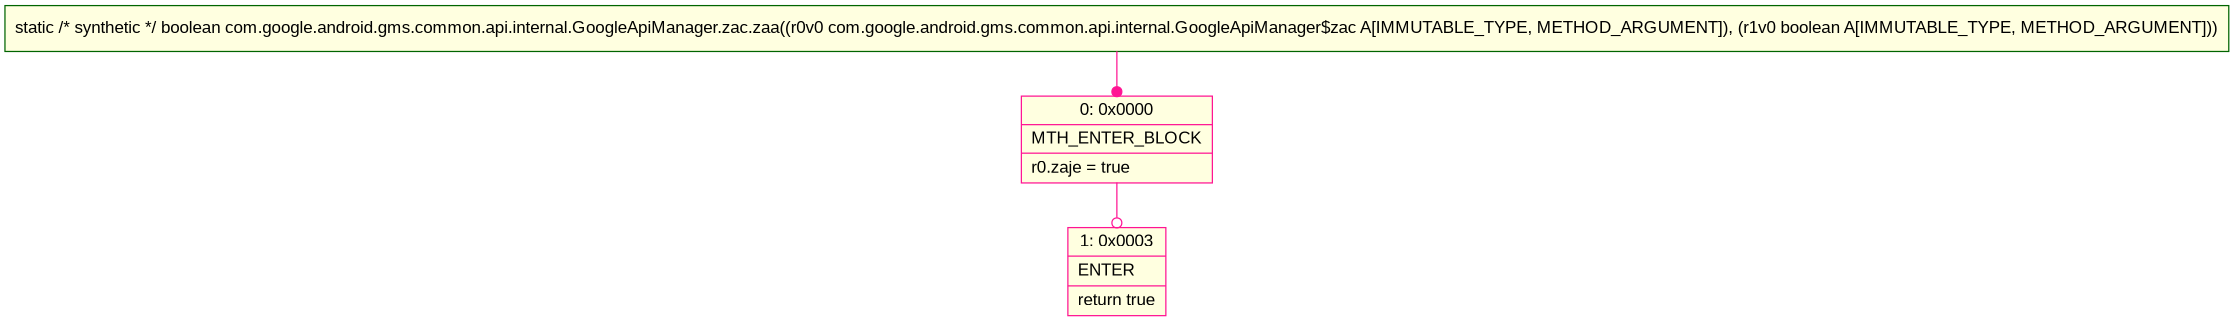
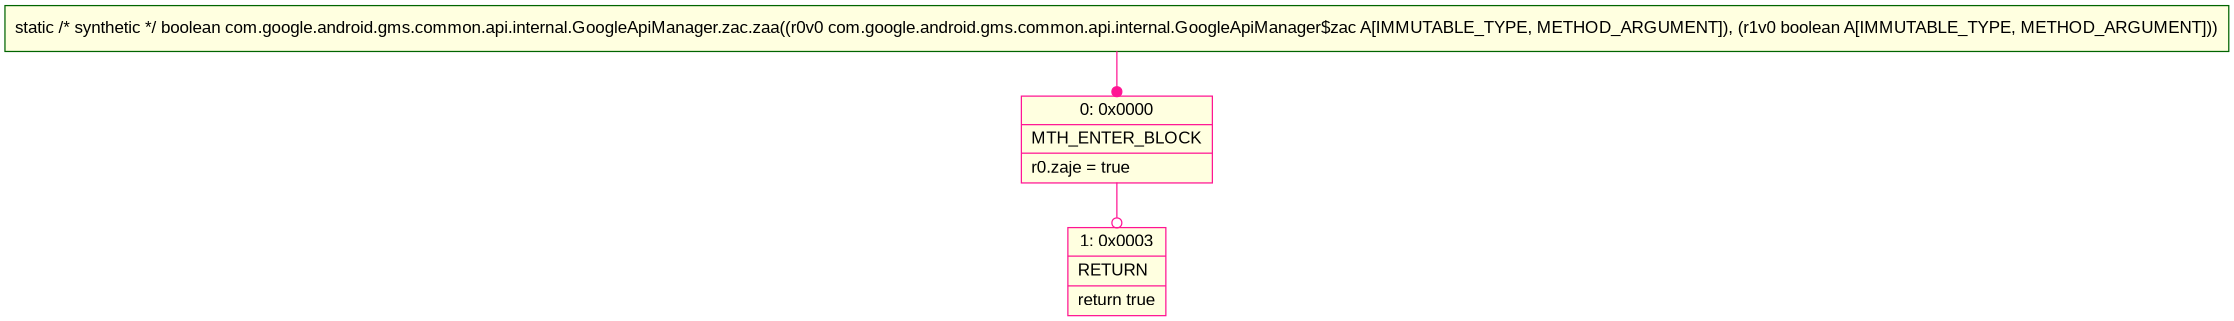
(1106, 270) -> (1113, 270)
